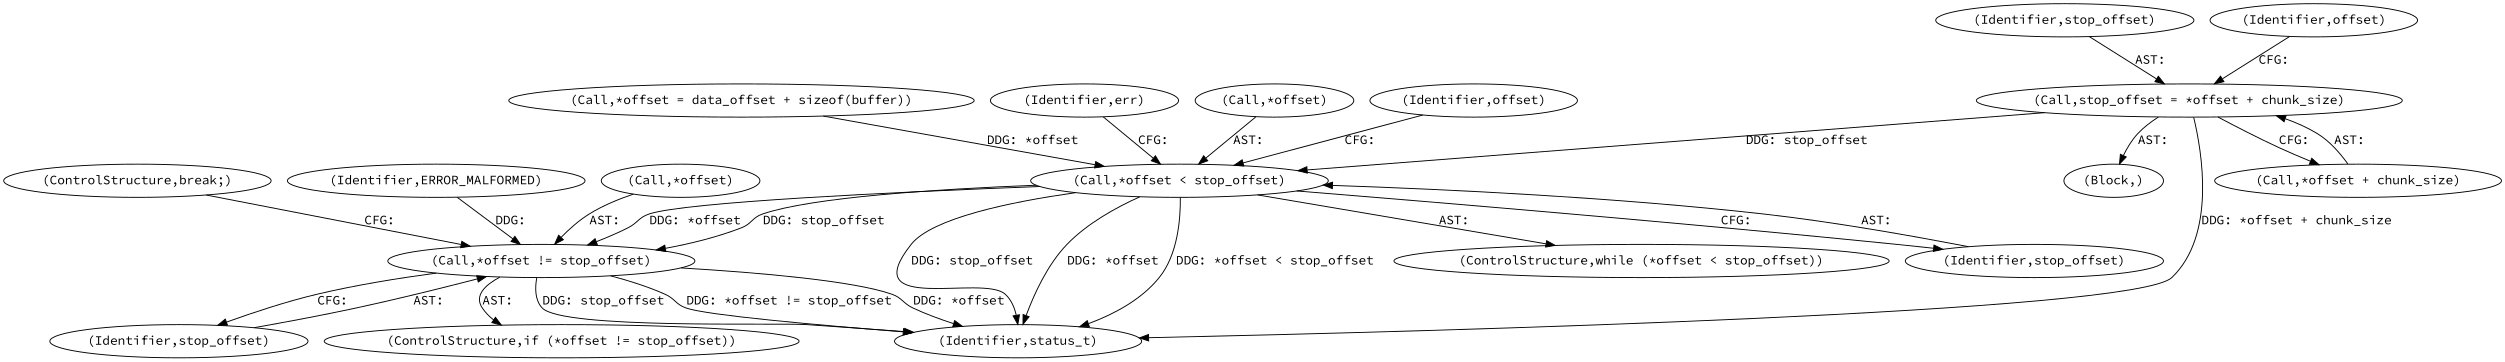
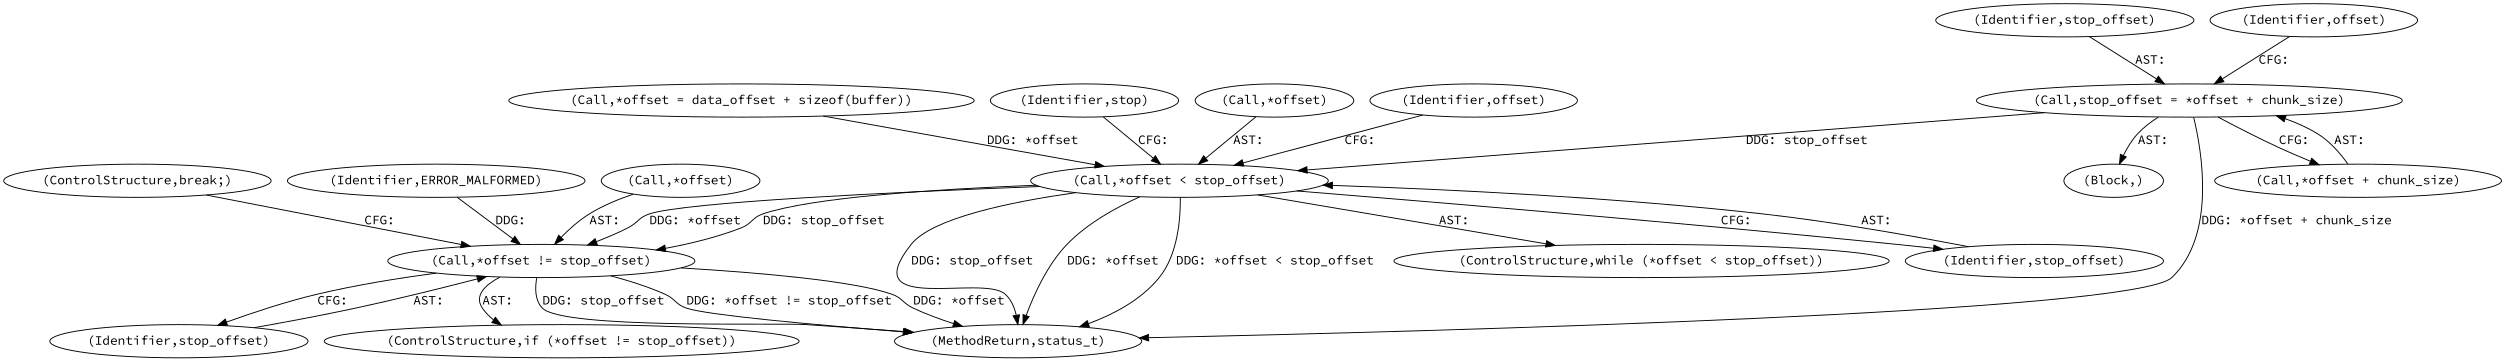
(1085, 101) -> (1085, 101)
(1018, 341) -> (1018, 341)
